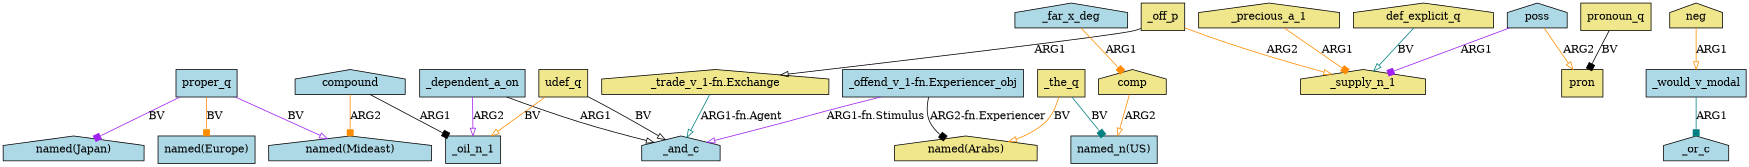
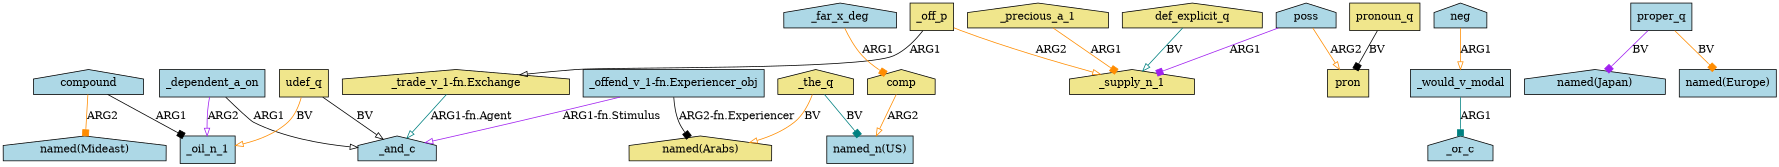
(1696, 17) -> (1460, 17)
(1061, 83) -> (816, 83)
(278, 116) -> none
